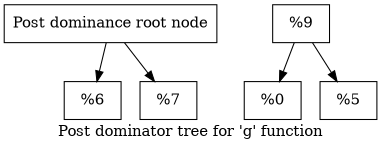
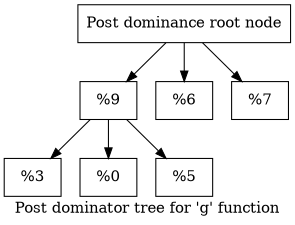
none -> (150, 58)
none -> (33, 177)
